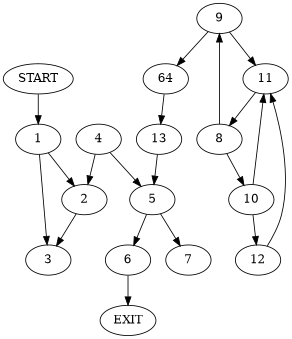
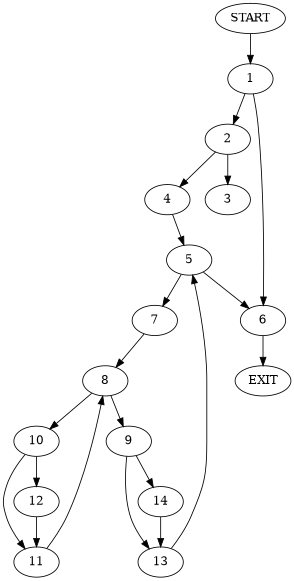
(240, 45) -> (127, 501)
(166, 79) -> (161, 502)
(93, 165) -> (201, 166)
(43, 195) -> (262, 195)
none -> (133, 347)
